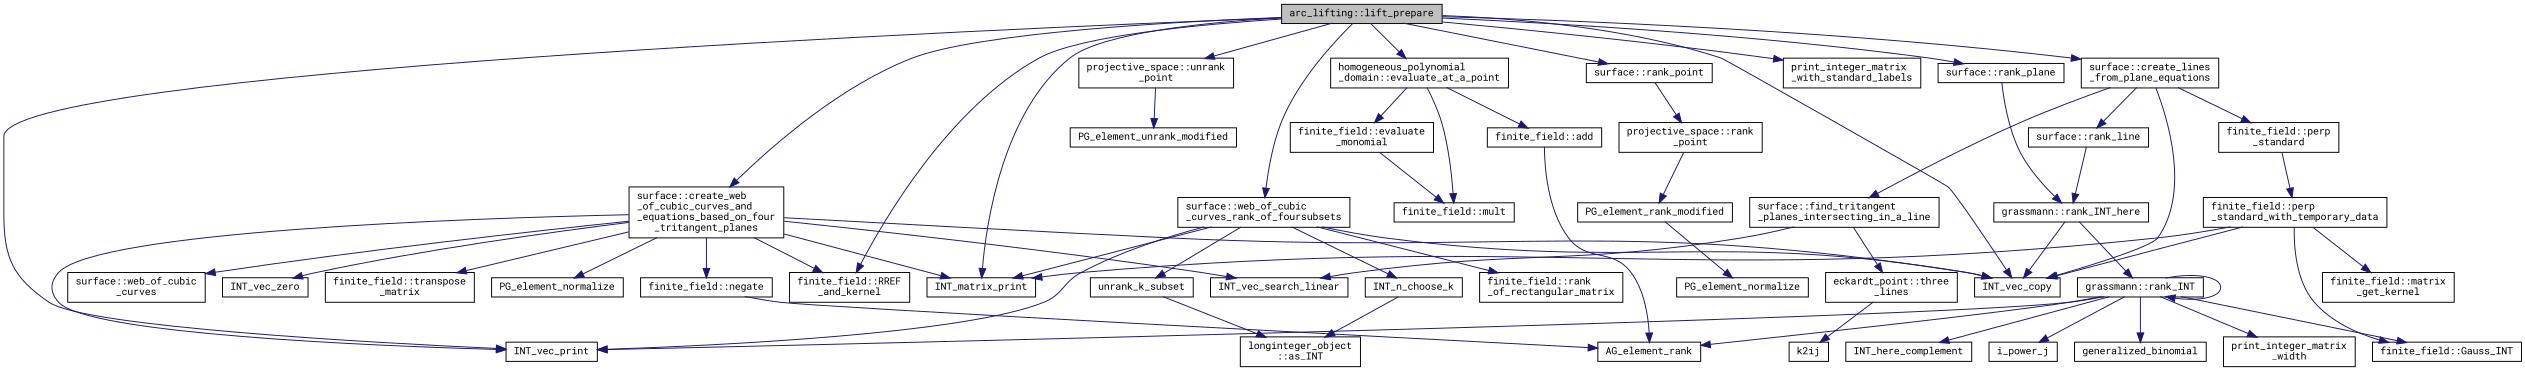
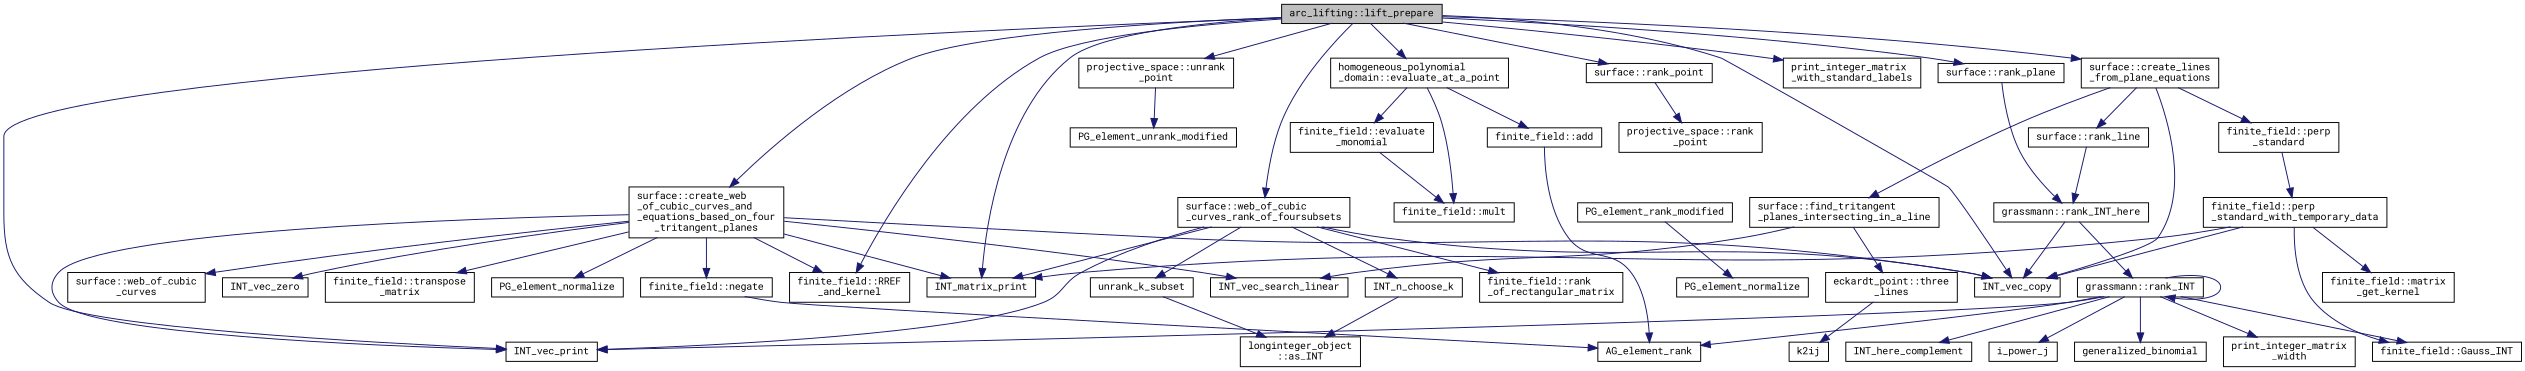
(1674, 173) -> none
